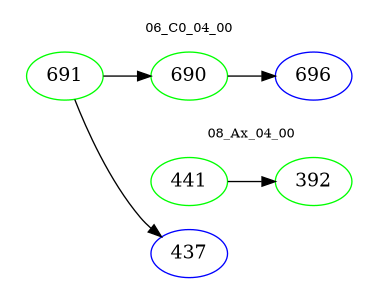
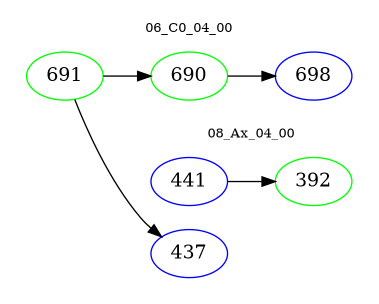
(314, 76) -> (314, 76)
(189, 182) -> (189, 182)
